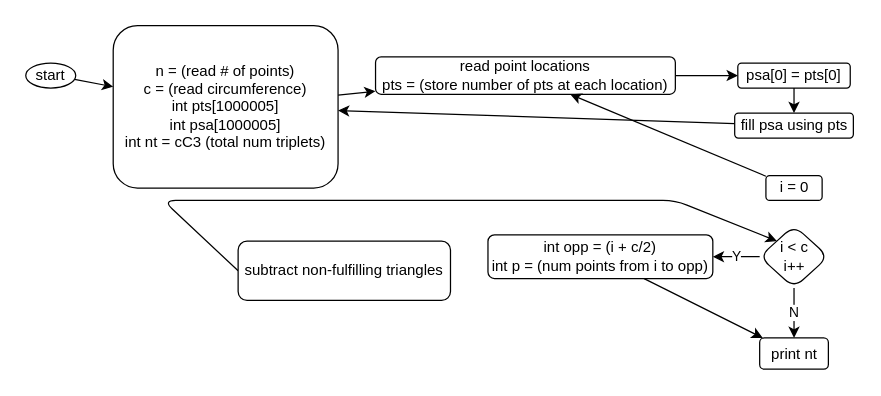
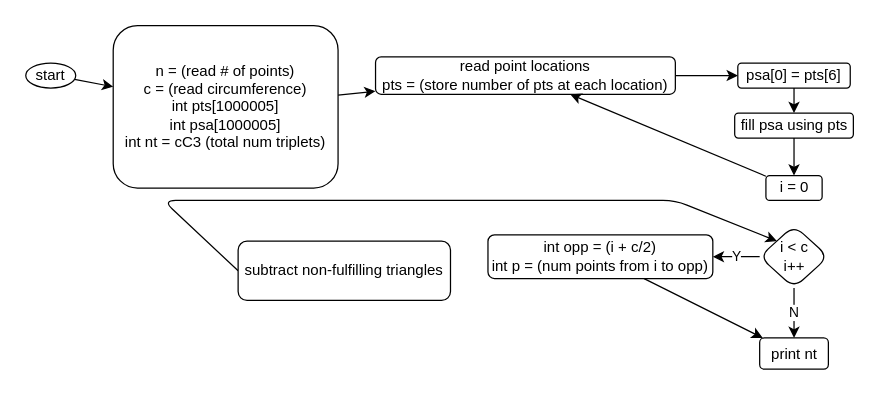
(794, 76) -> (794, 76)
(487, 115) -> (794, 152)
